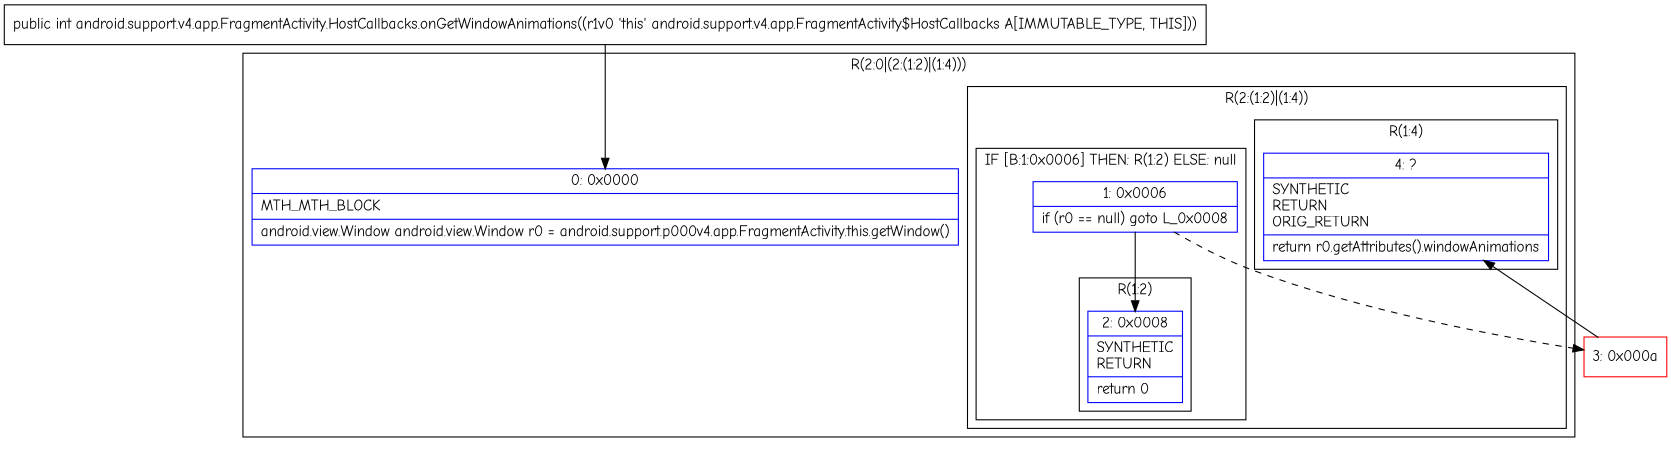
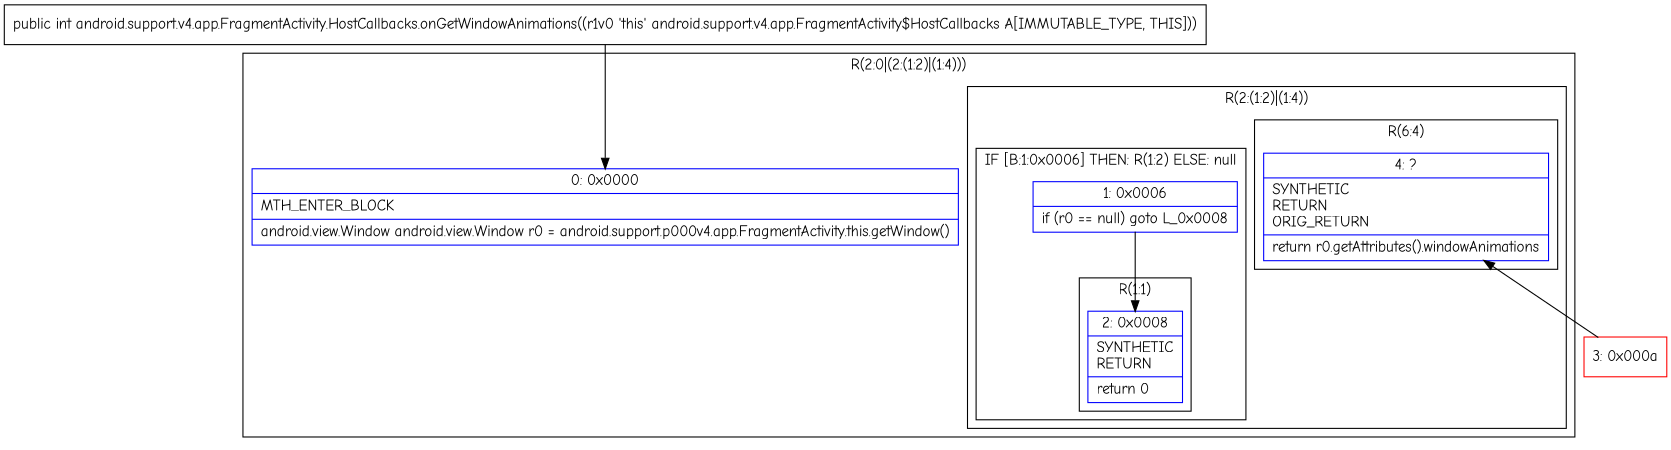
(1406, 132) -> (1406, 132)
(321, 206) -> (327, 206)
(1135, 290) -> (1135, 290)
(1369, 306) -> none
